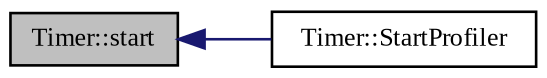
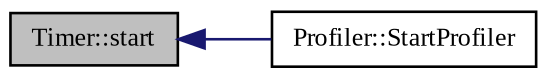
(404, 39) -> (404, 39)
